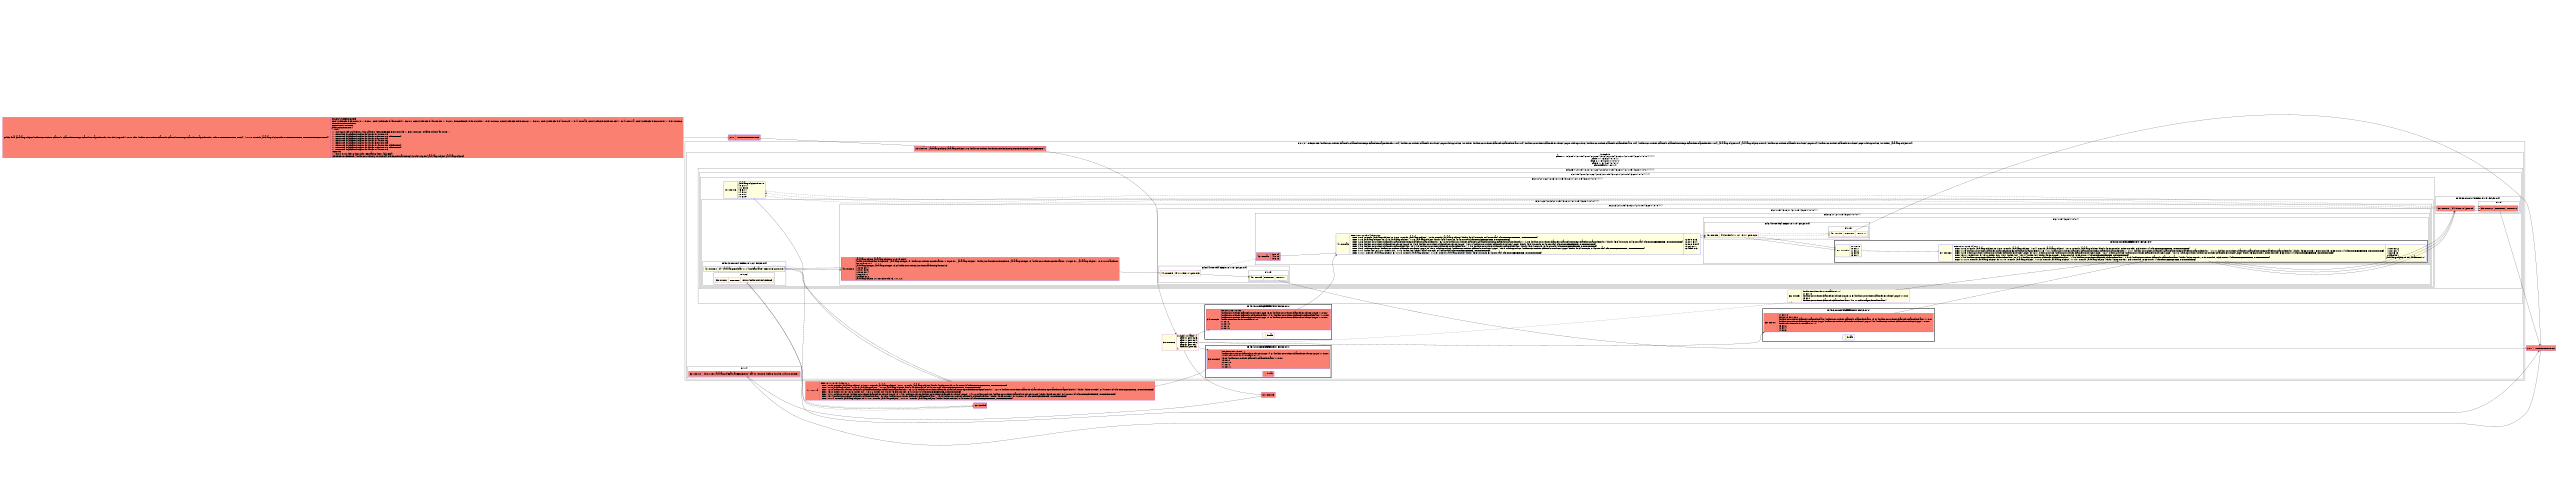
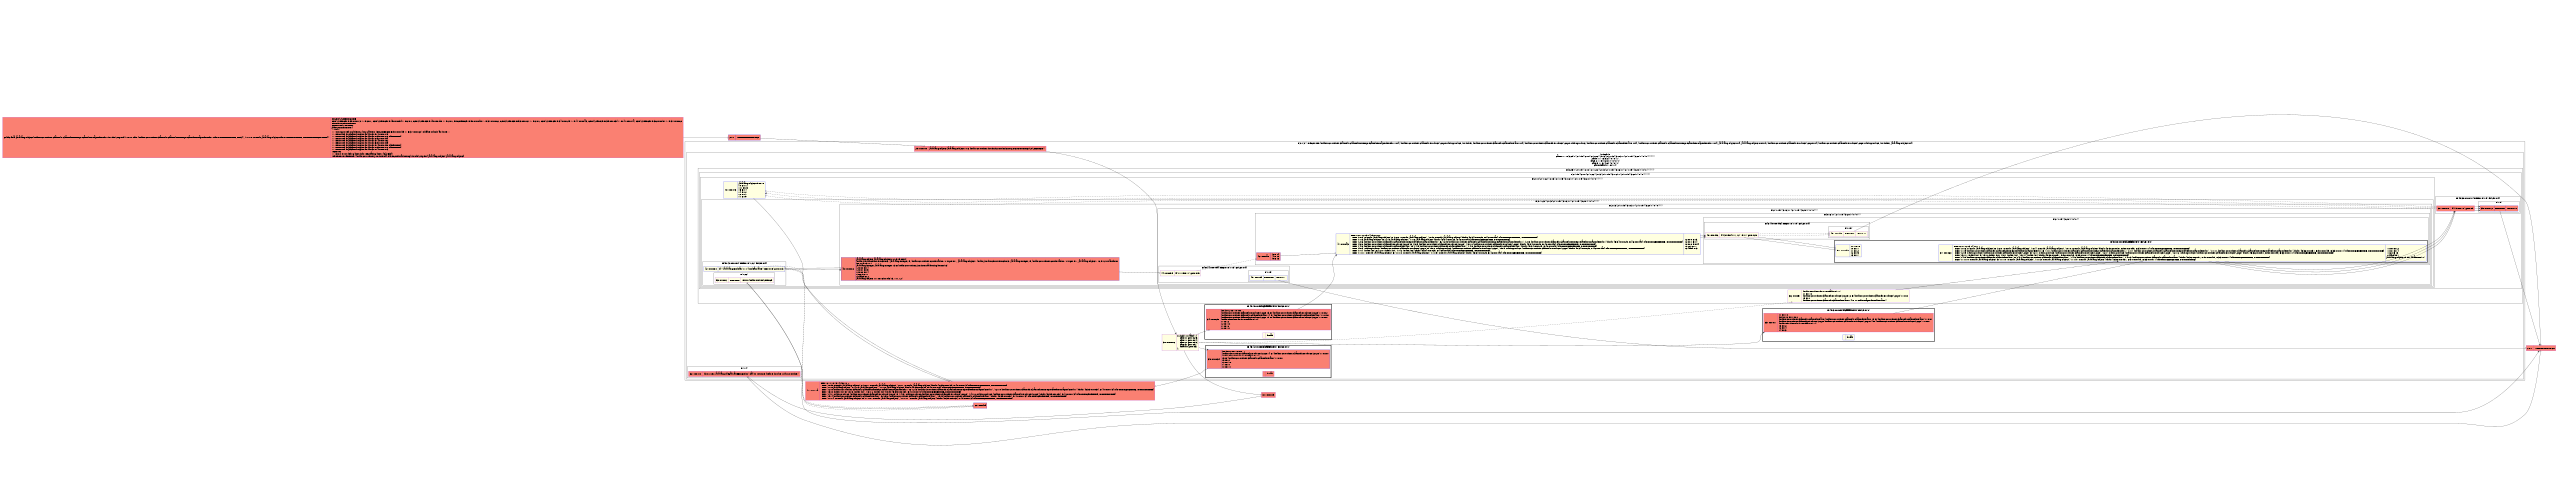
(1899, 251) -> none
(1224, 276) -> none
